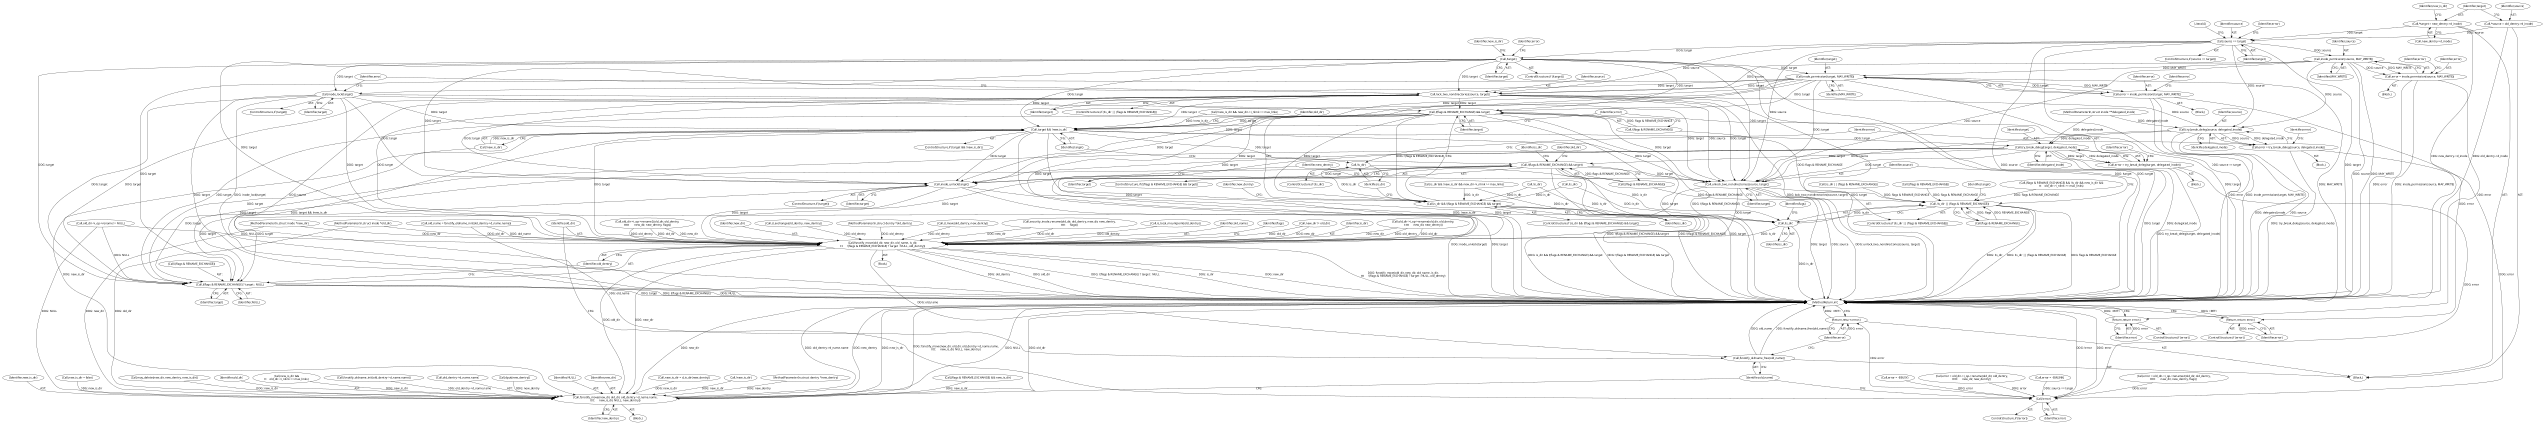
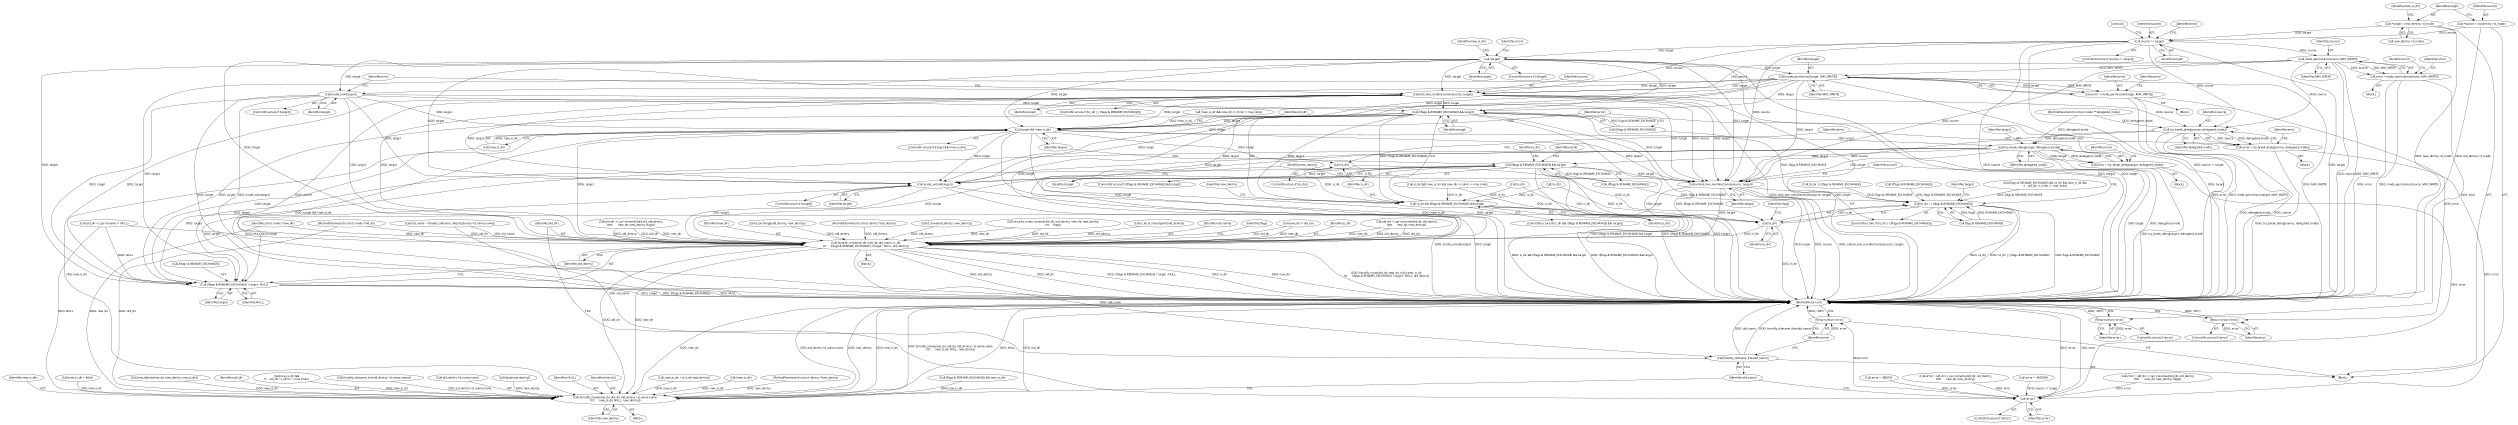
(279, 223) -> (273, 223)
